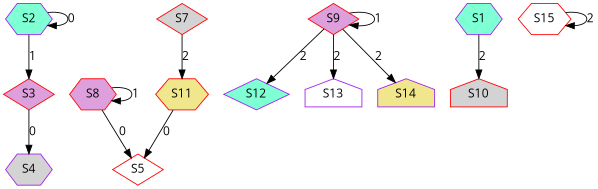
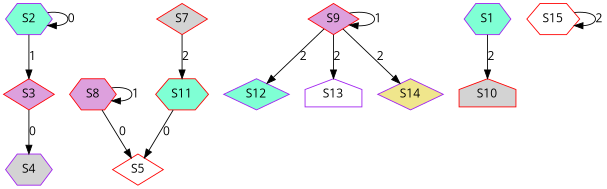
(182, 94) -> (182, 94)
(406, 94) -> (410, 94)
